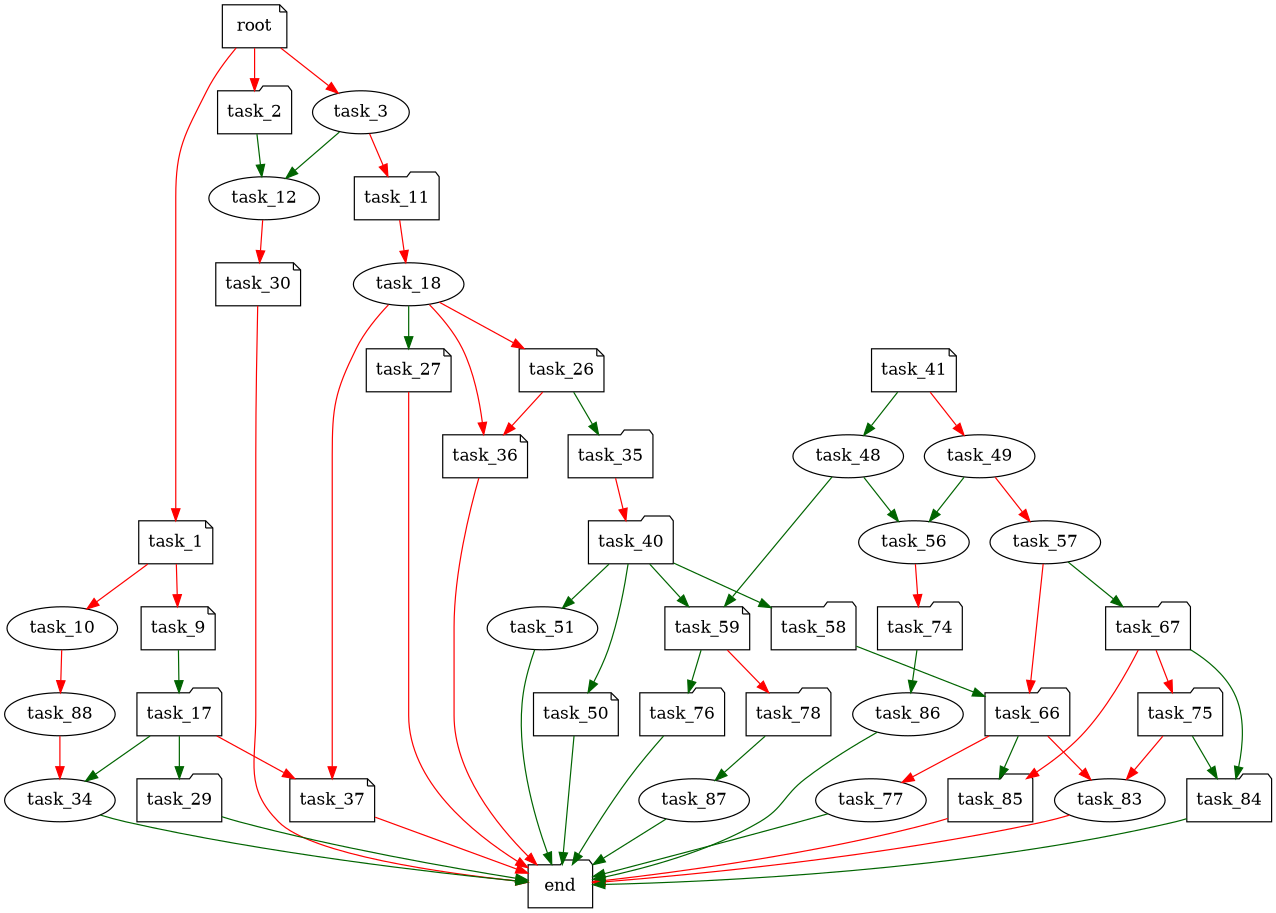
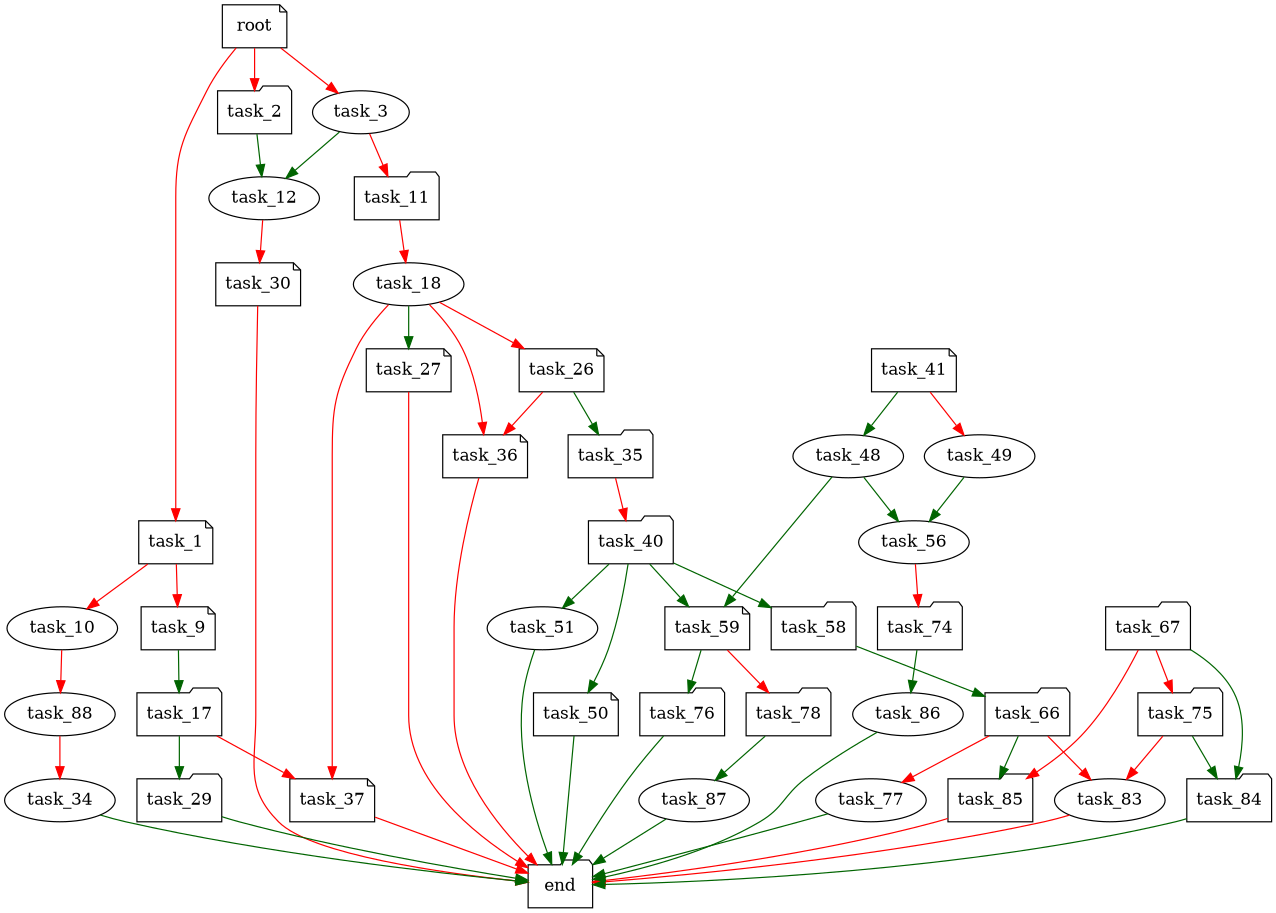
(1045, 542) -> none
(123, 755) -> none
